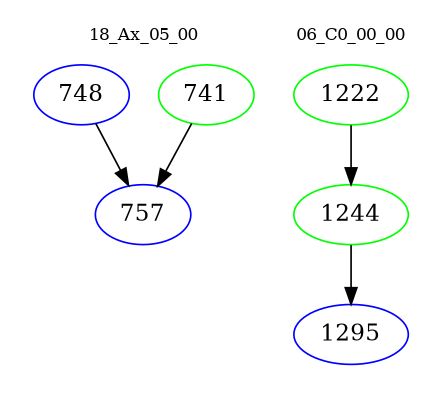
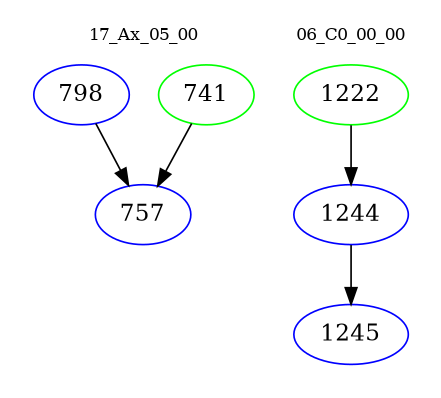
(144, 36) -> (144, 36)
(82, 95) -> (82, 95)
(351, 215) -> (351, 215)
(351, 334) -> (351, 334)
